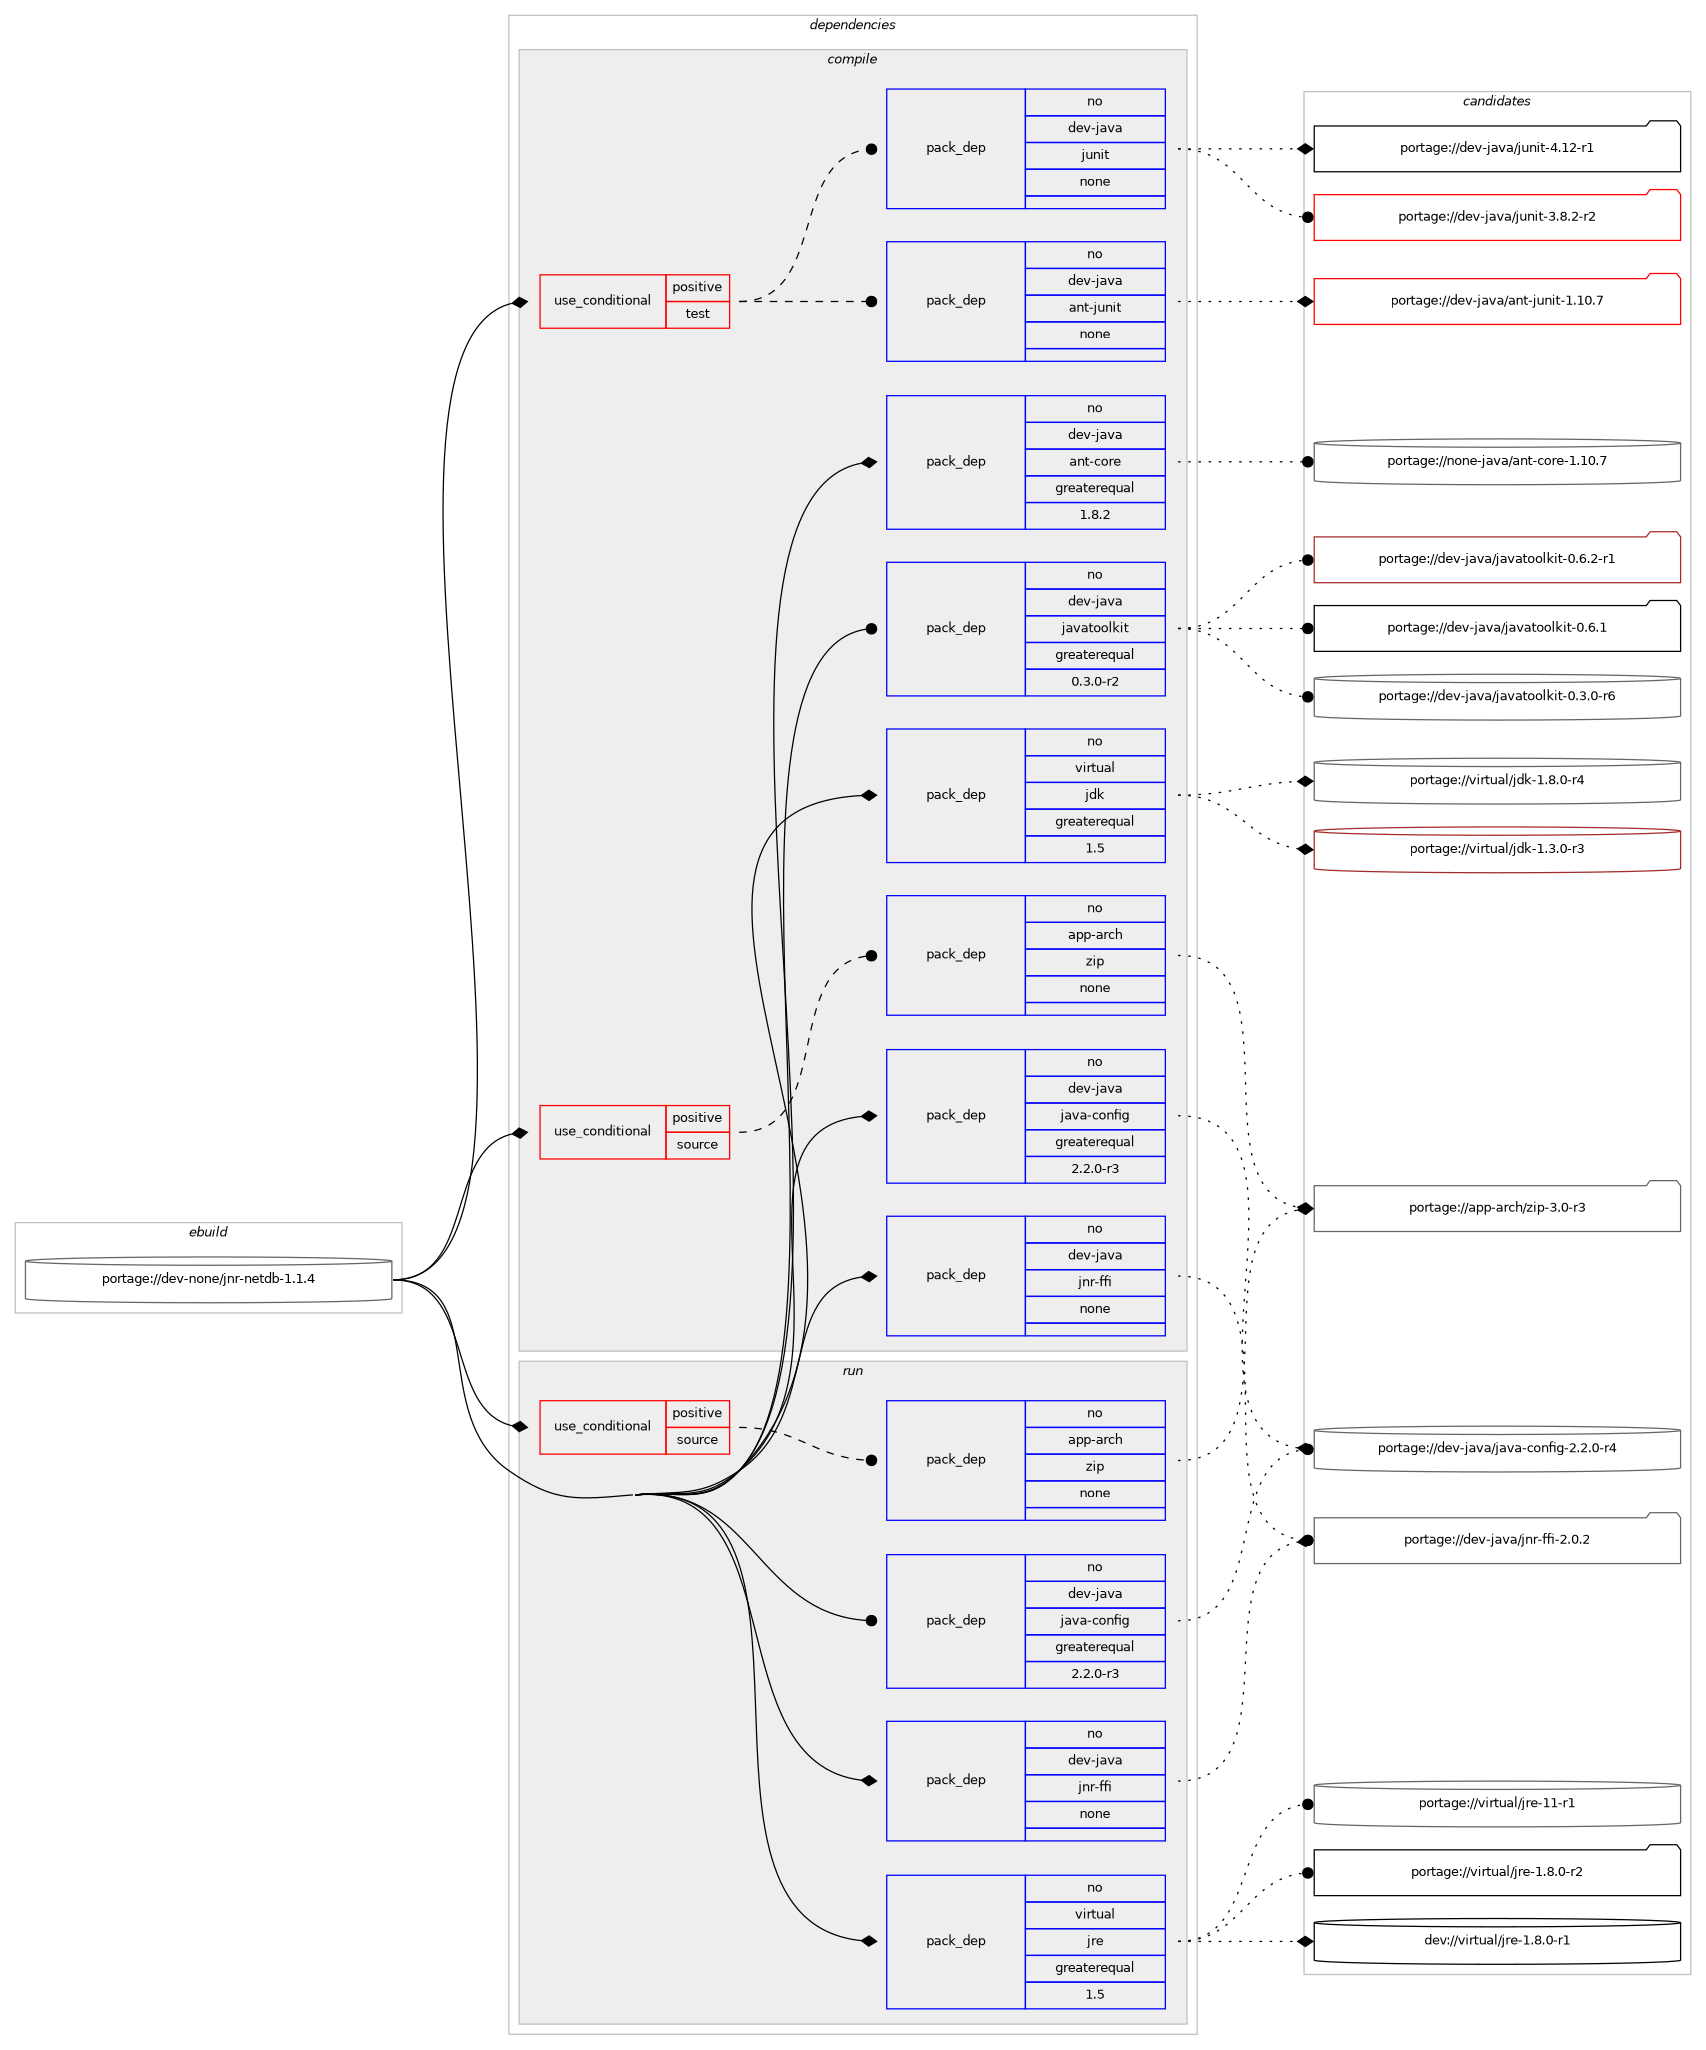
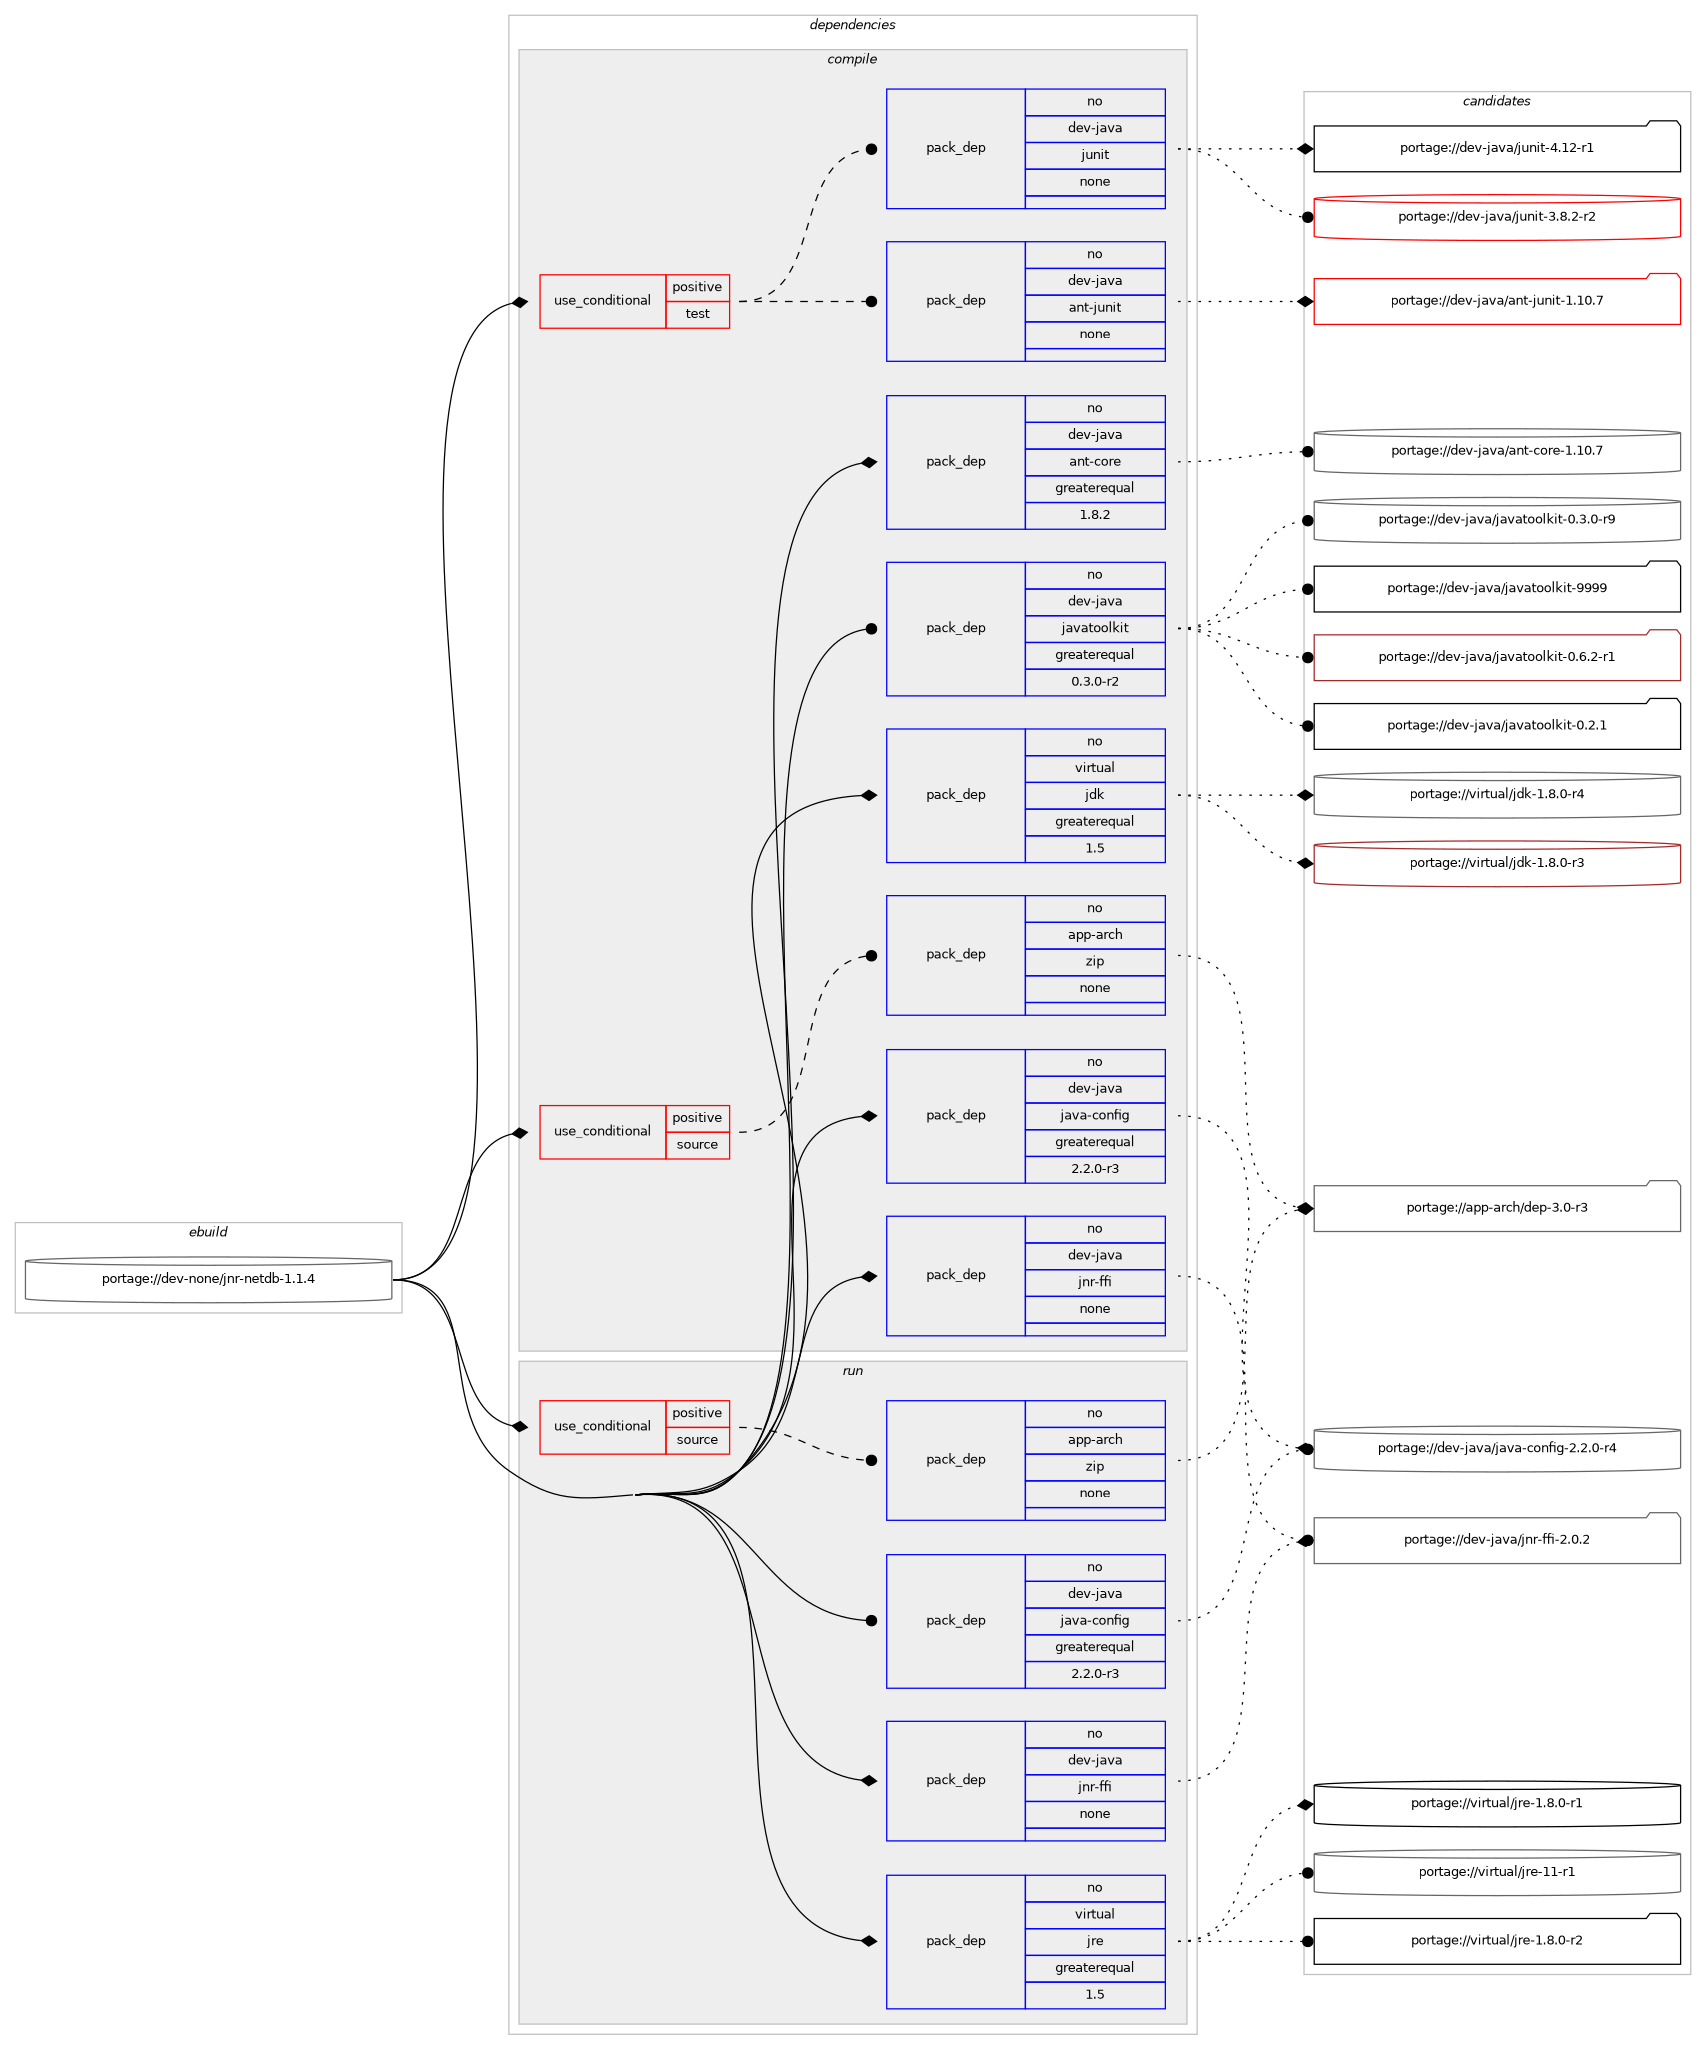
(1497, 218) -> (1497, 218)
(1497, 462) -> (1497, 452)
none -> (1497, 589)
(1497, 628) -> (1497, 726)
(1497, 697) -> (1497, 520)
(1497, 850) -> (1497, 864)
(1497, 1209) -> (1497, 1209)
(1497, 1941) -> (1497, 1804)
